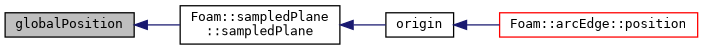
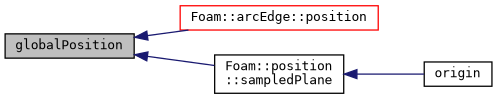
(260, 25) -> (279, 74)
(483, 25) -> (168, 33)
